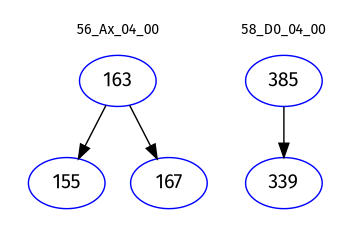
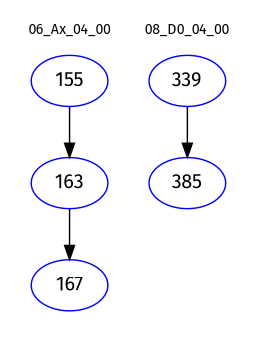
(118, 31) -> (70, 31)
(284, 31) -> (187, 31)
(284, 125) -> (187, 125)
(96, 126) -> (70, 125)
